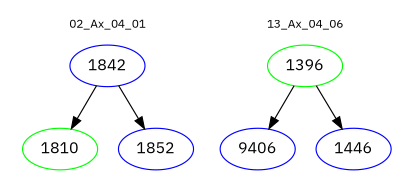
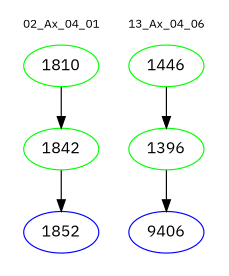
(107, 66) -> (61, 149)
(87, 102) -> (61, 102)
(326, 102) -> (166, 102)
(354, 149) -> (166, 66)
